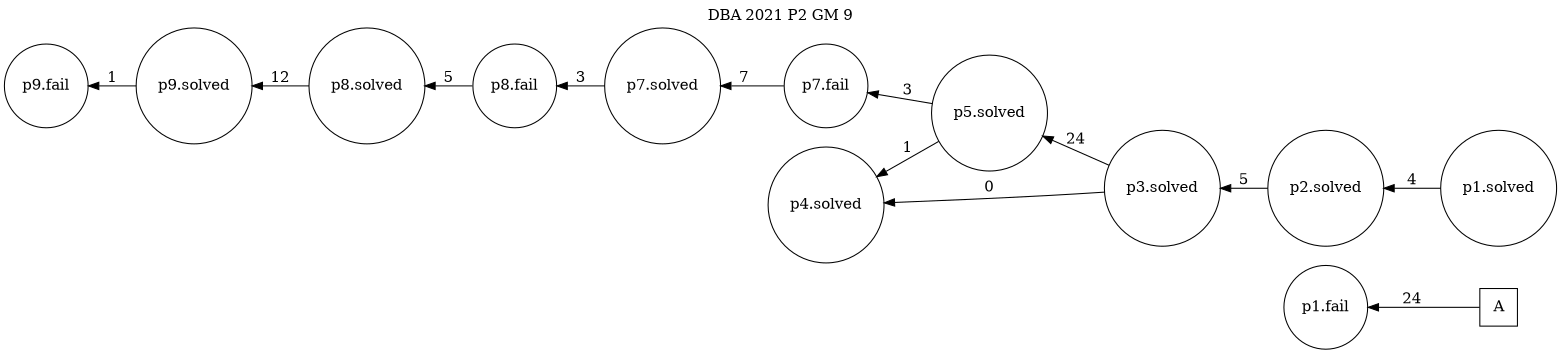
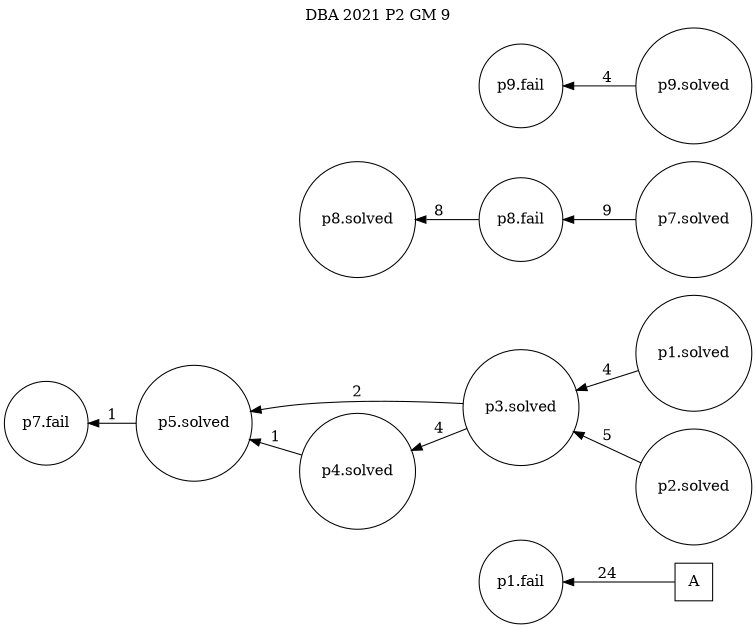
(112, 78) -> (607, 78)
(449, 78) -> (439, 212)
(581, 78) -> (607, 212)
(286, 86) -> none
(758, 86) -> none
(908, 91) -> (112, 415)
(1076, 140) -> (358, 392)
(912, 156) -> (281, 449)
(989, 188) -> (439, 429)
(1417, 188) -> (613, 379)
